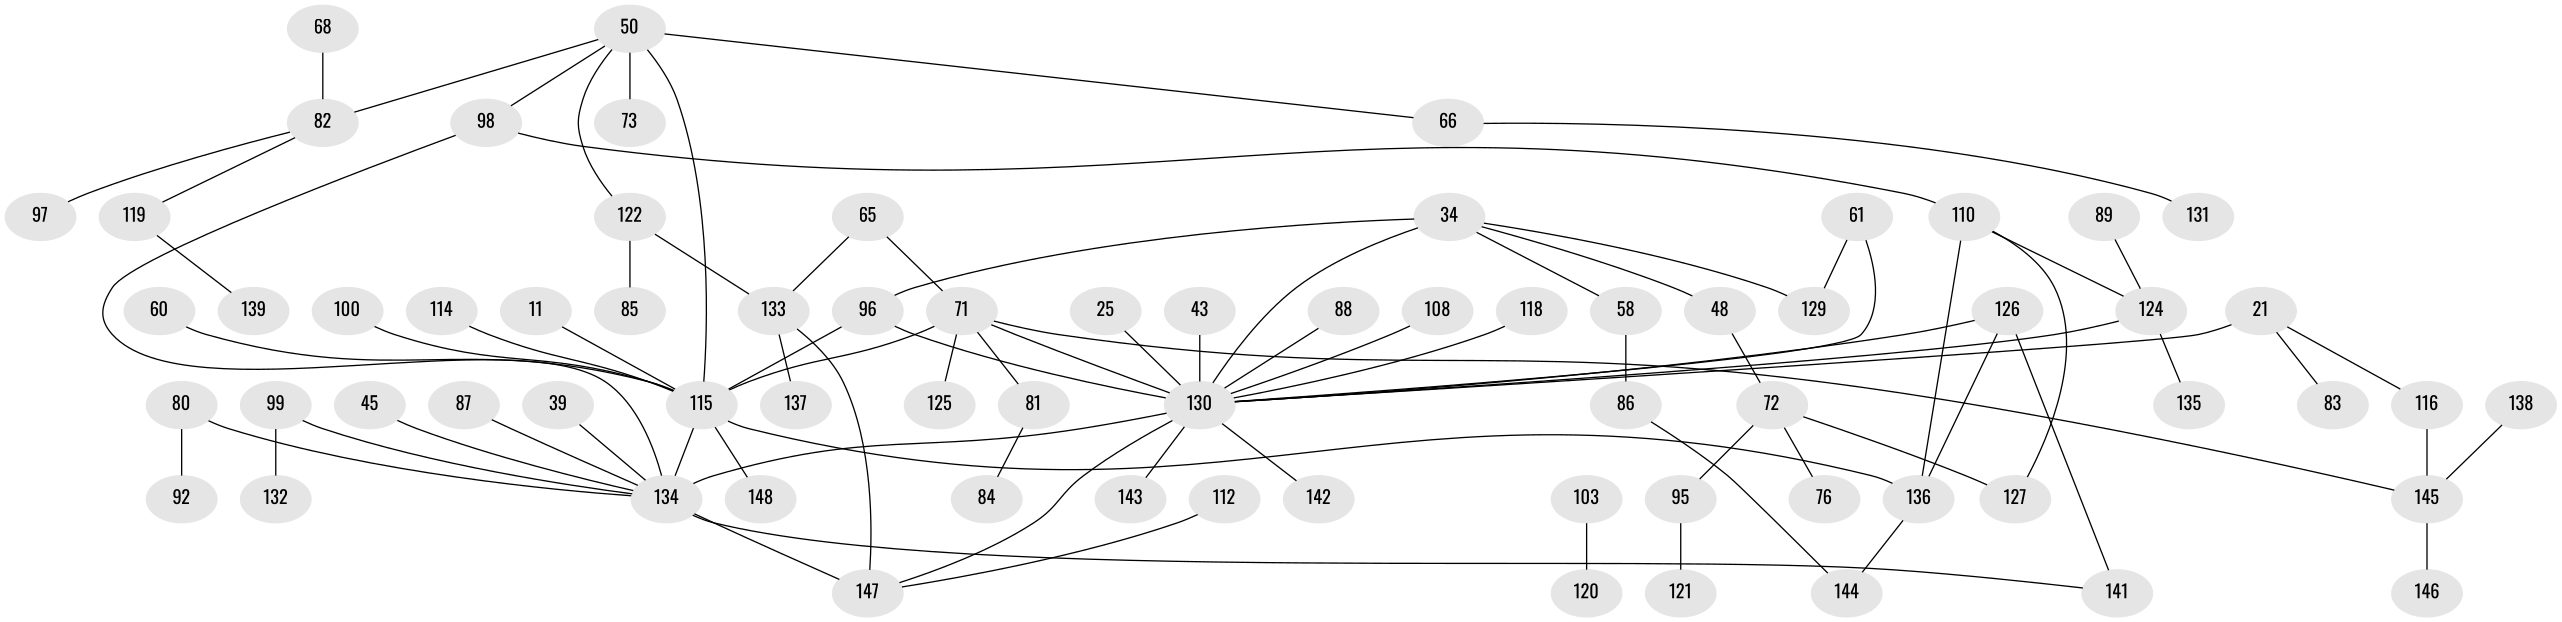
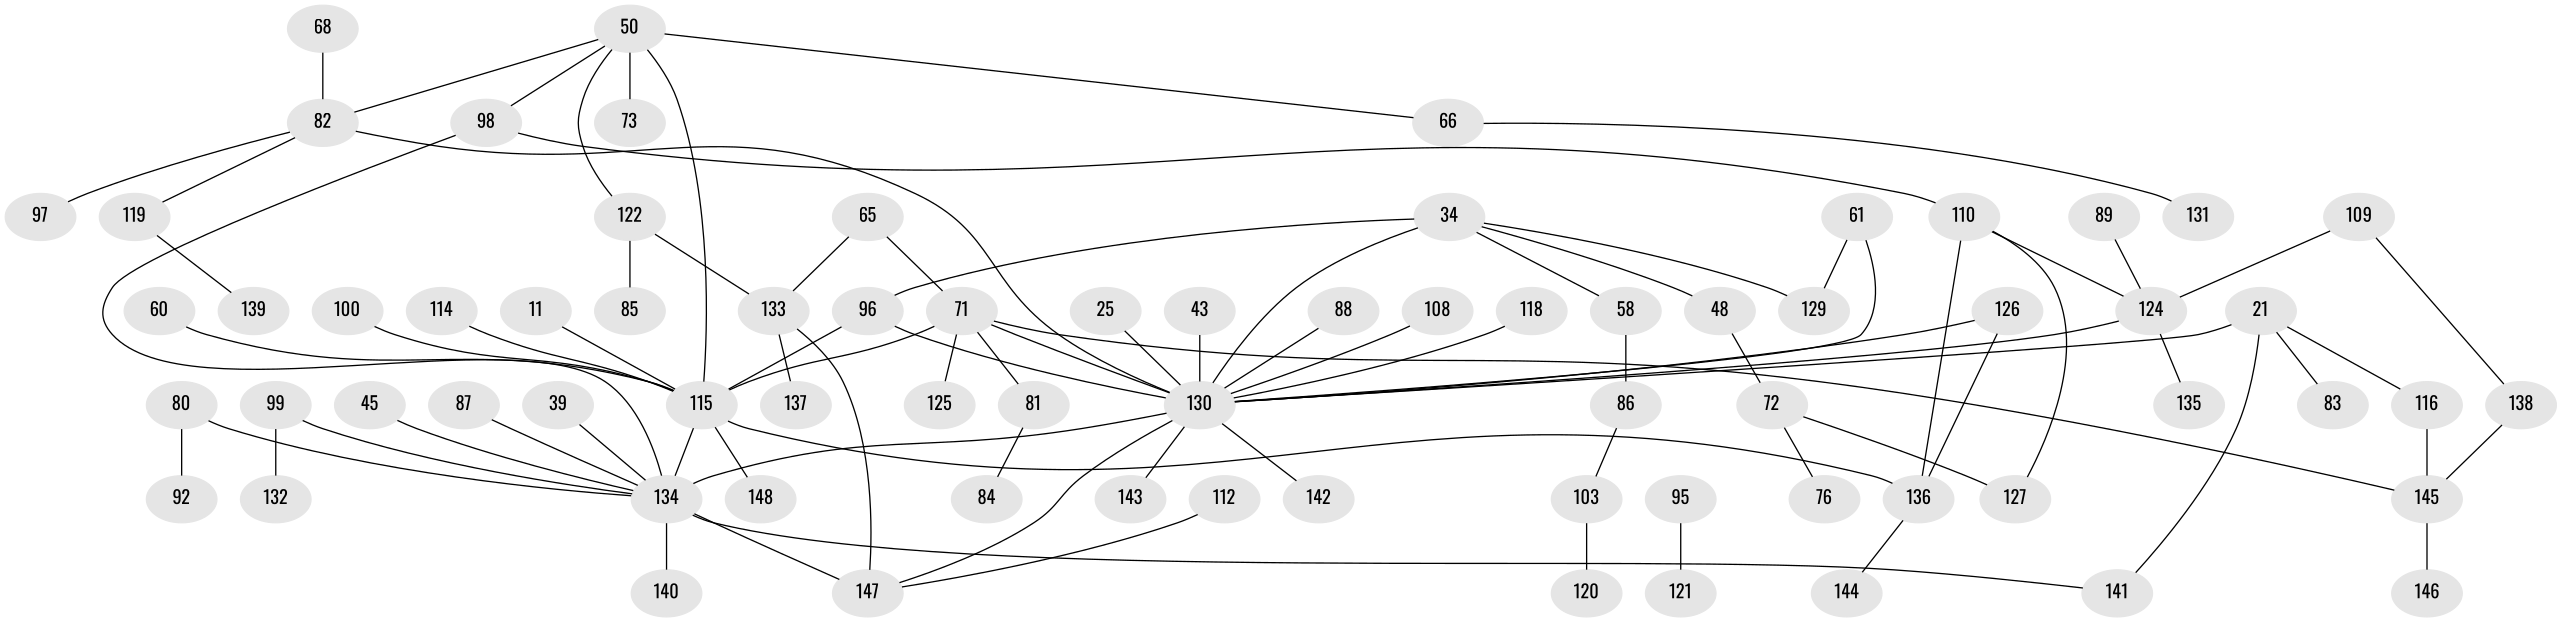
none -> (802, 156)
none -> (2359, 217)
(2062, 452) -> (2218, 464)
(1722, 456) -> none
(1745, 491) -> (1606, 452)
none -> (667, 593)
